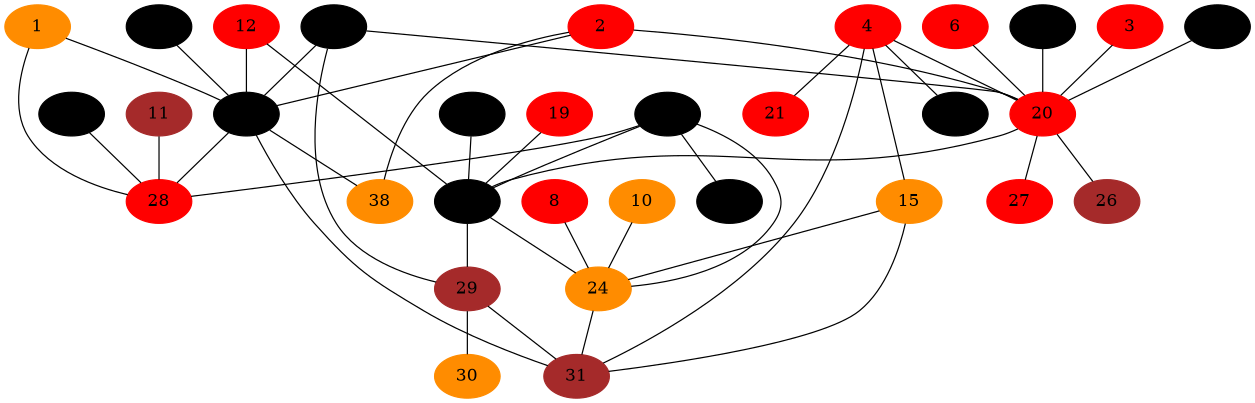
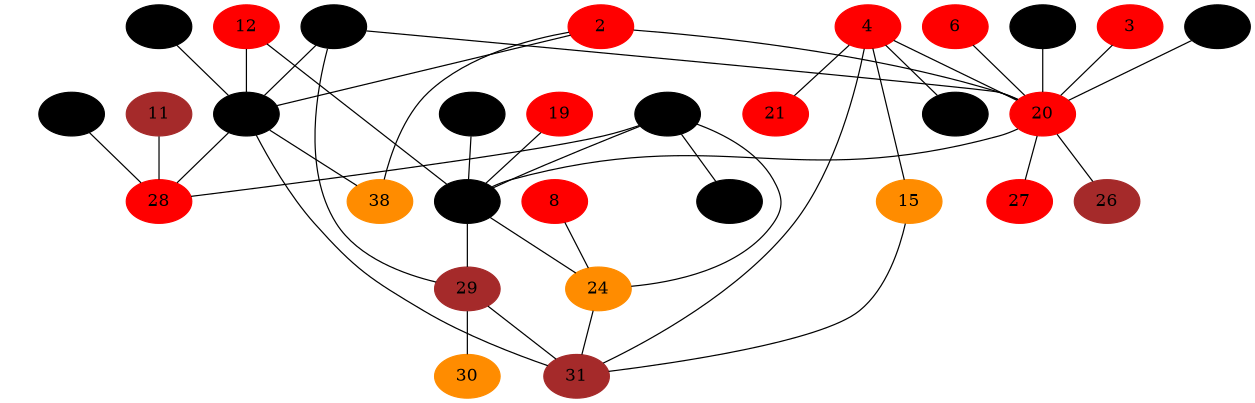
(38, 27) -> none
(642, 202) -> none
(722, 254) -> none
